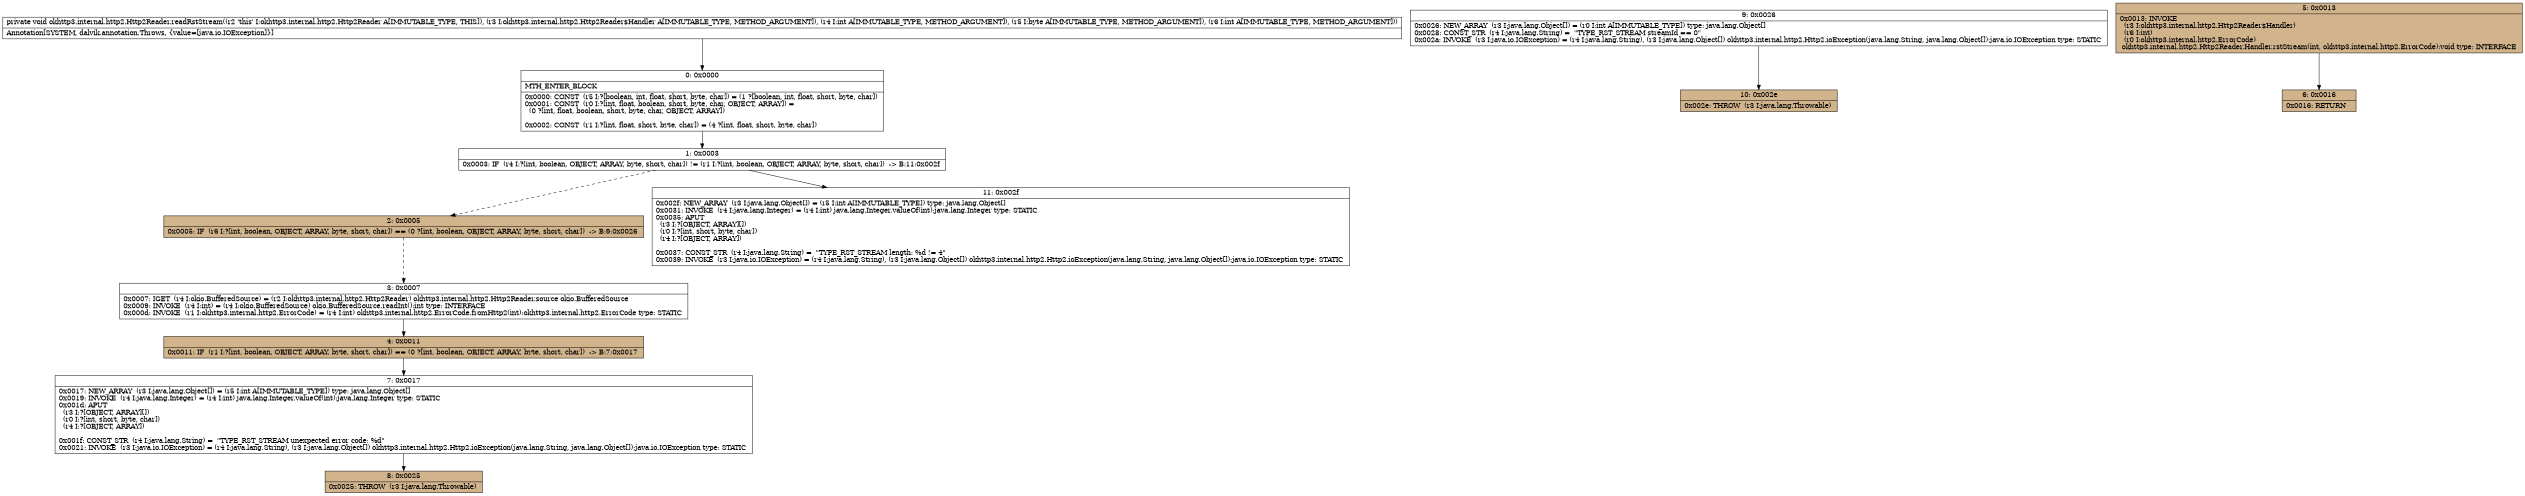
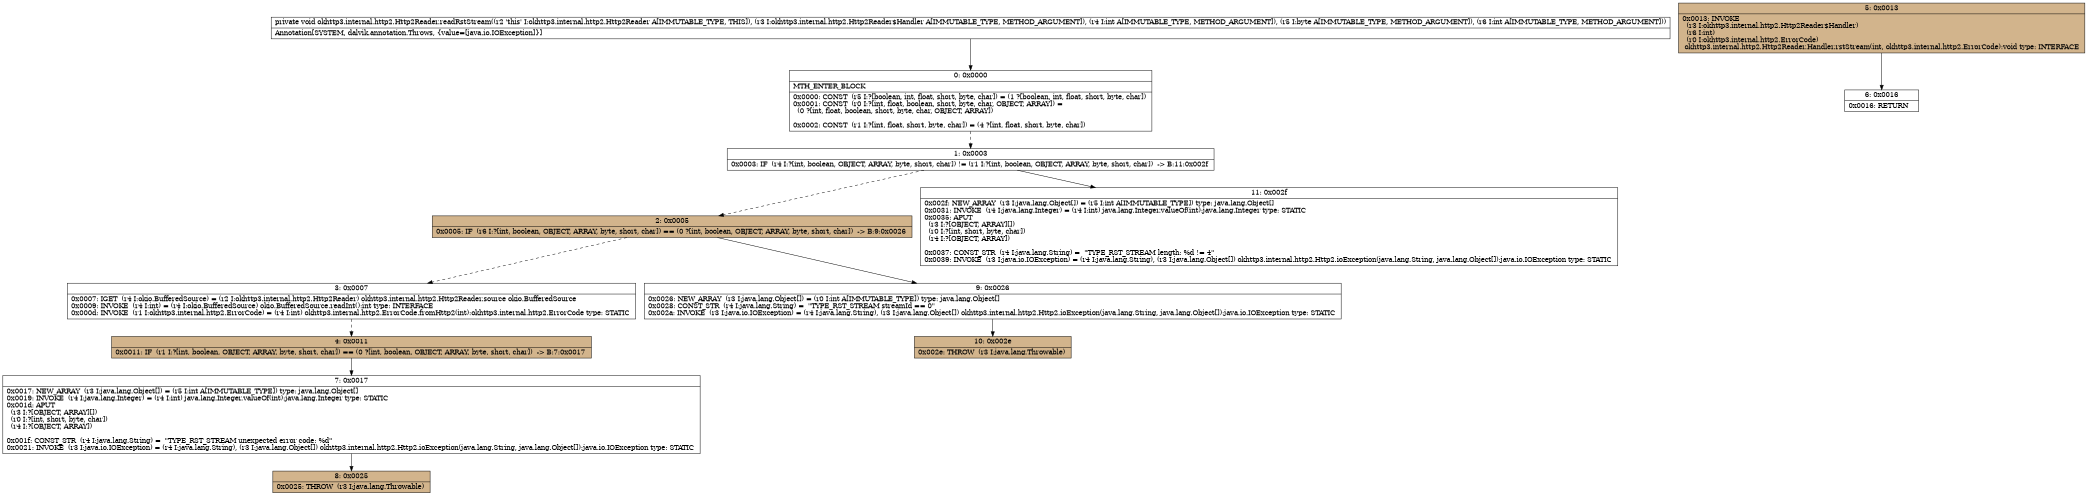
(2319, 101) -> (1882, 101)
(702, 137) -> (971, 137)
none -> (815, 260)
(404, 325) -> (351, 325)
